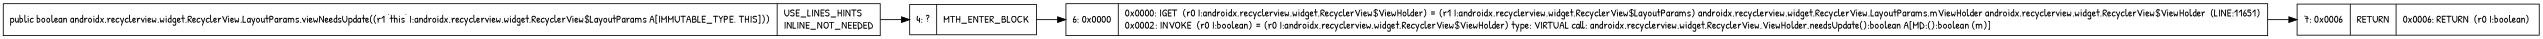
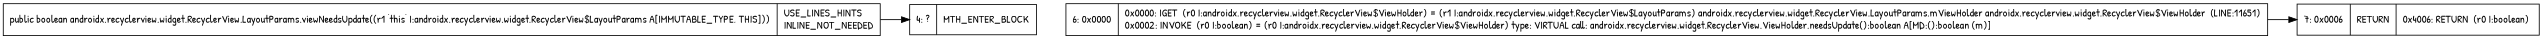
(2468, 19) -> (2467, 19)
(1047, 20) -> none
